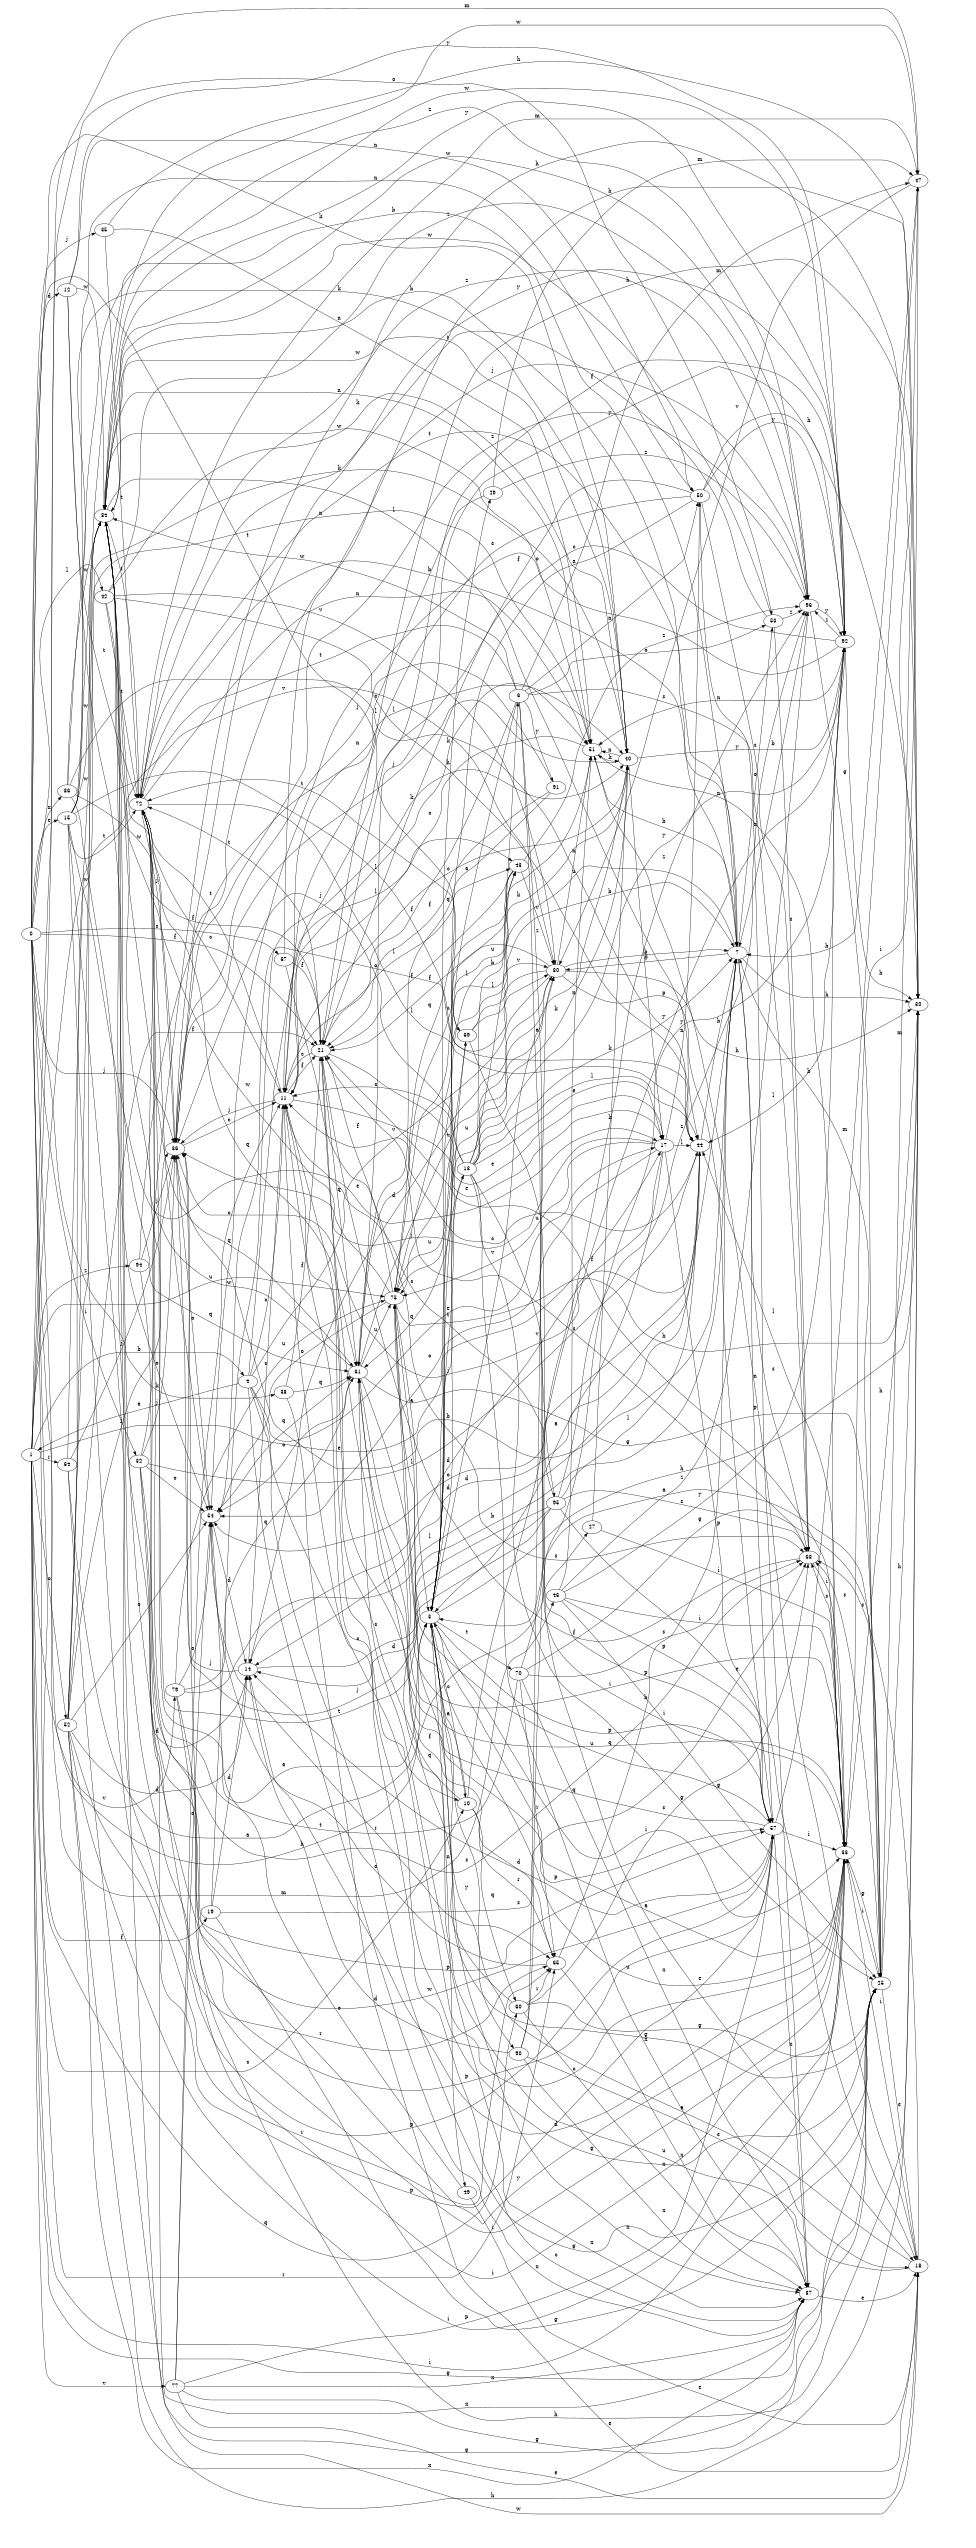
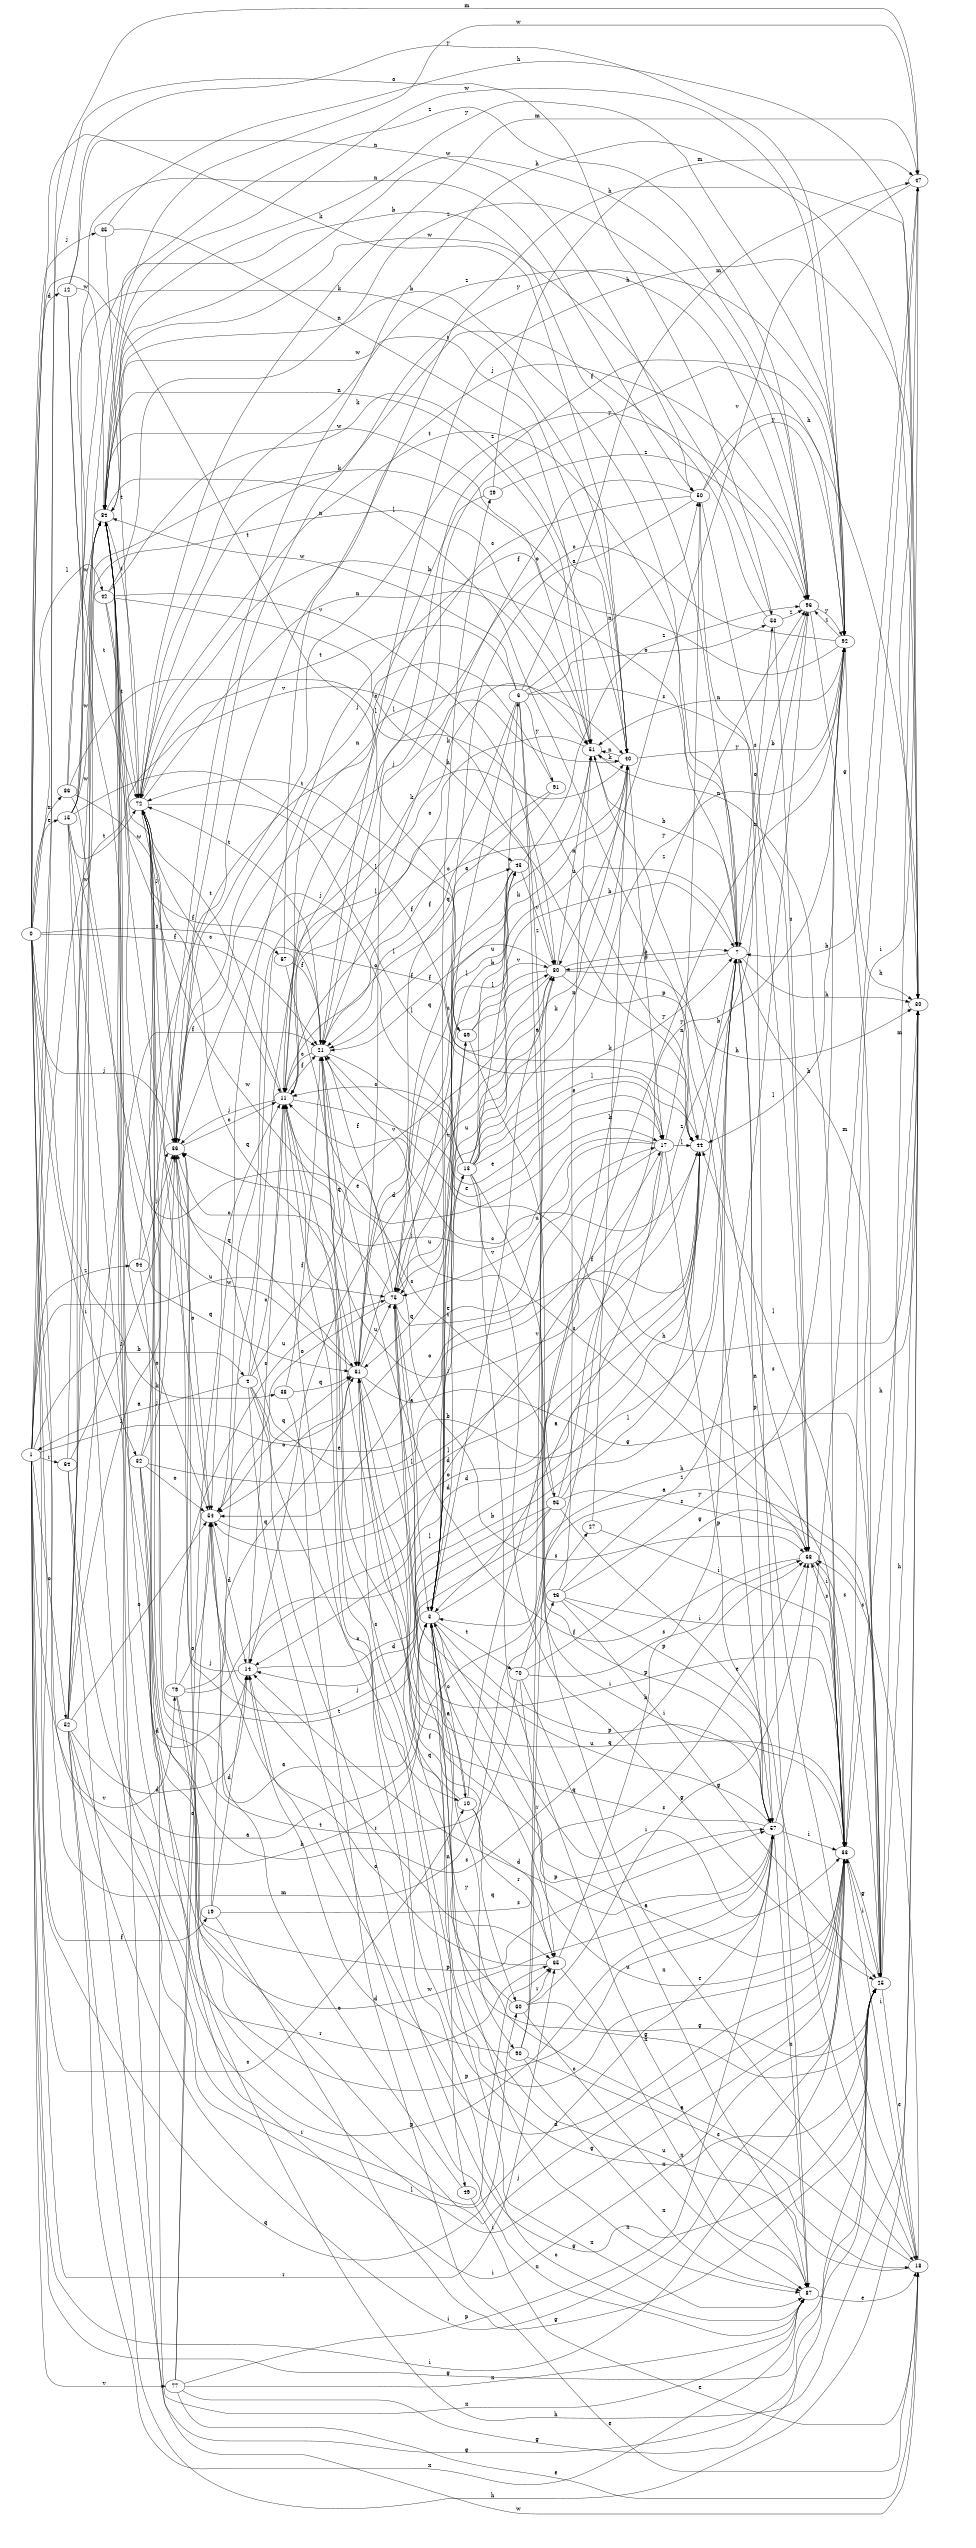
none -> (522, 1420)
(519, 2178) -> (519, 2178)
(412, 2190) -> (412, 2190)
